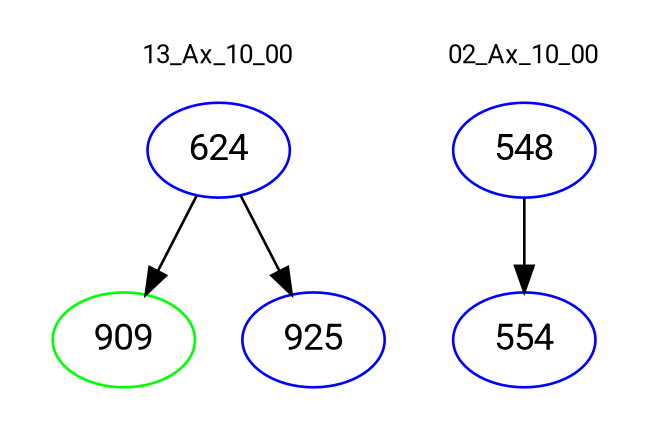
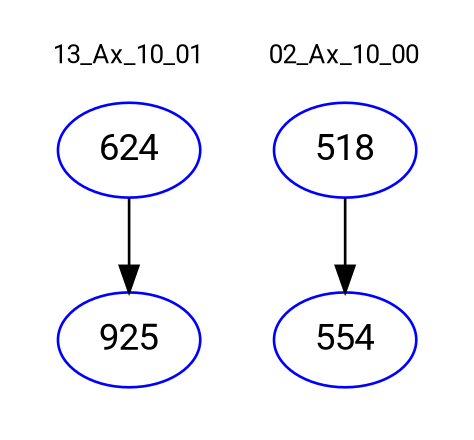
(219, 57) -> (129, 57)
(524, 150) -> (345, 150)
(124, 340) -> none
